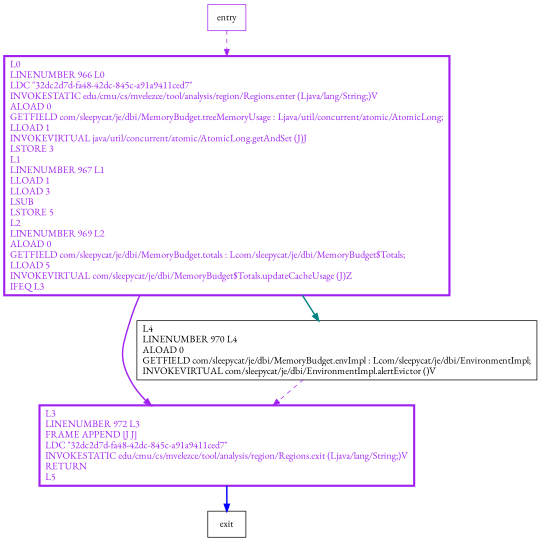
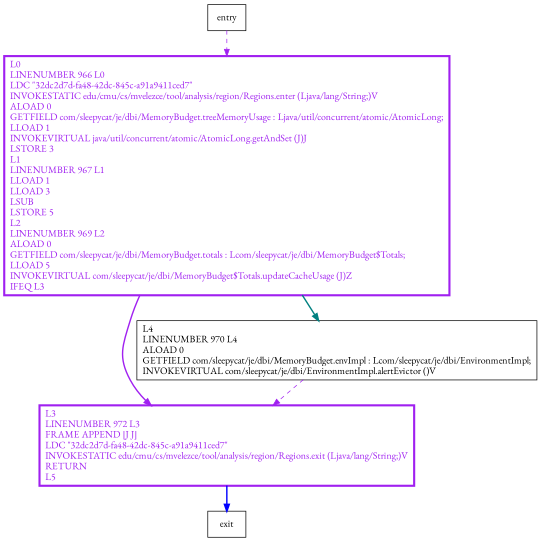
(227, 18) -> (227, 18)
